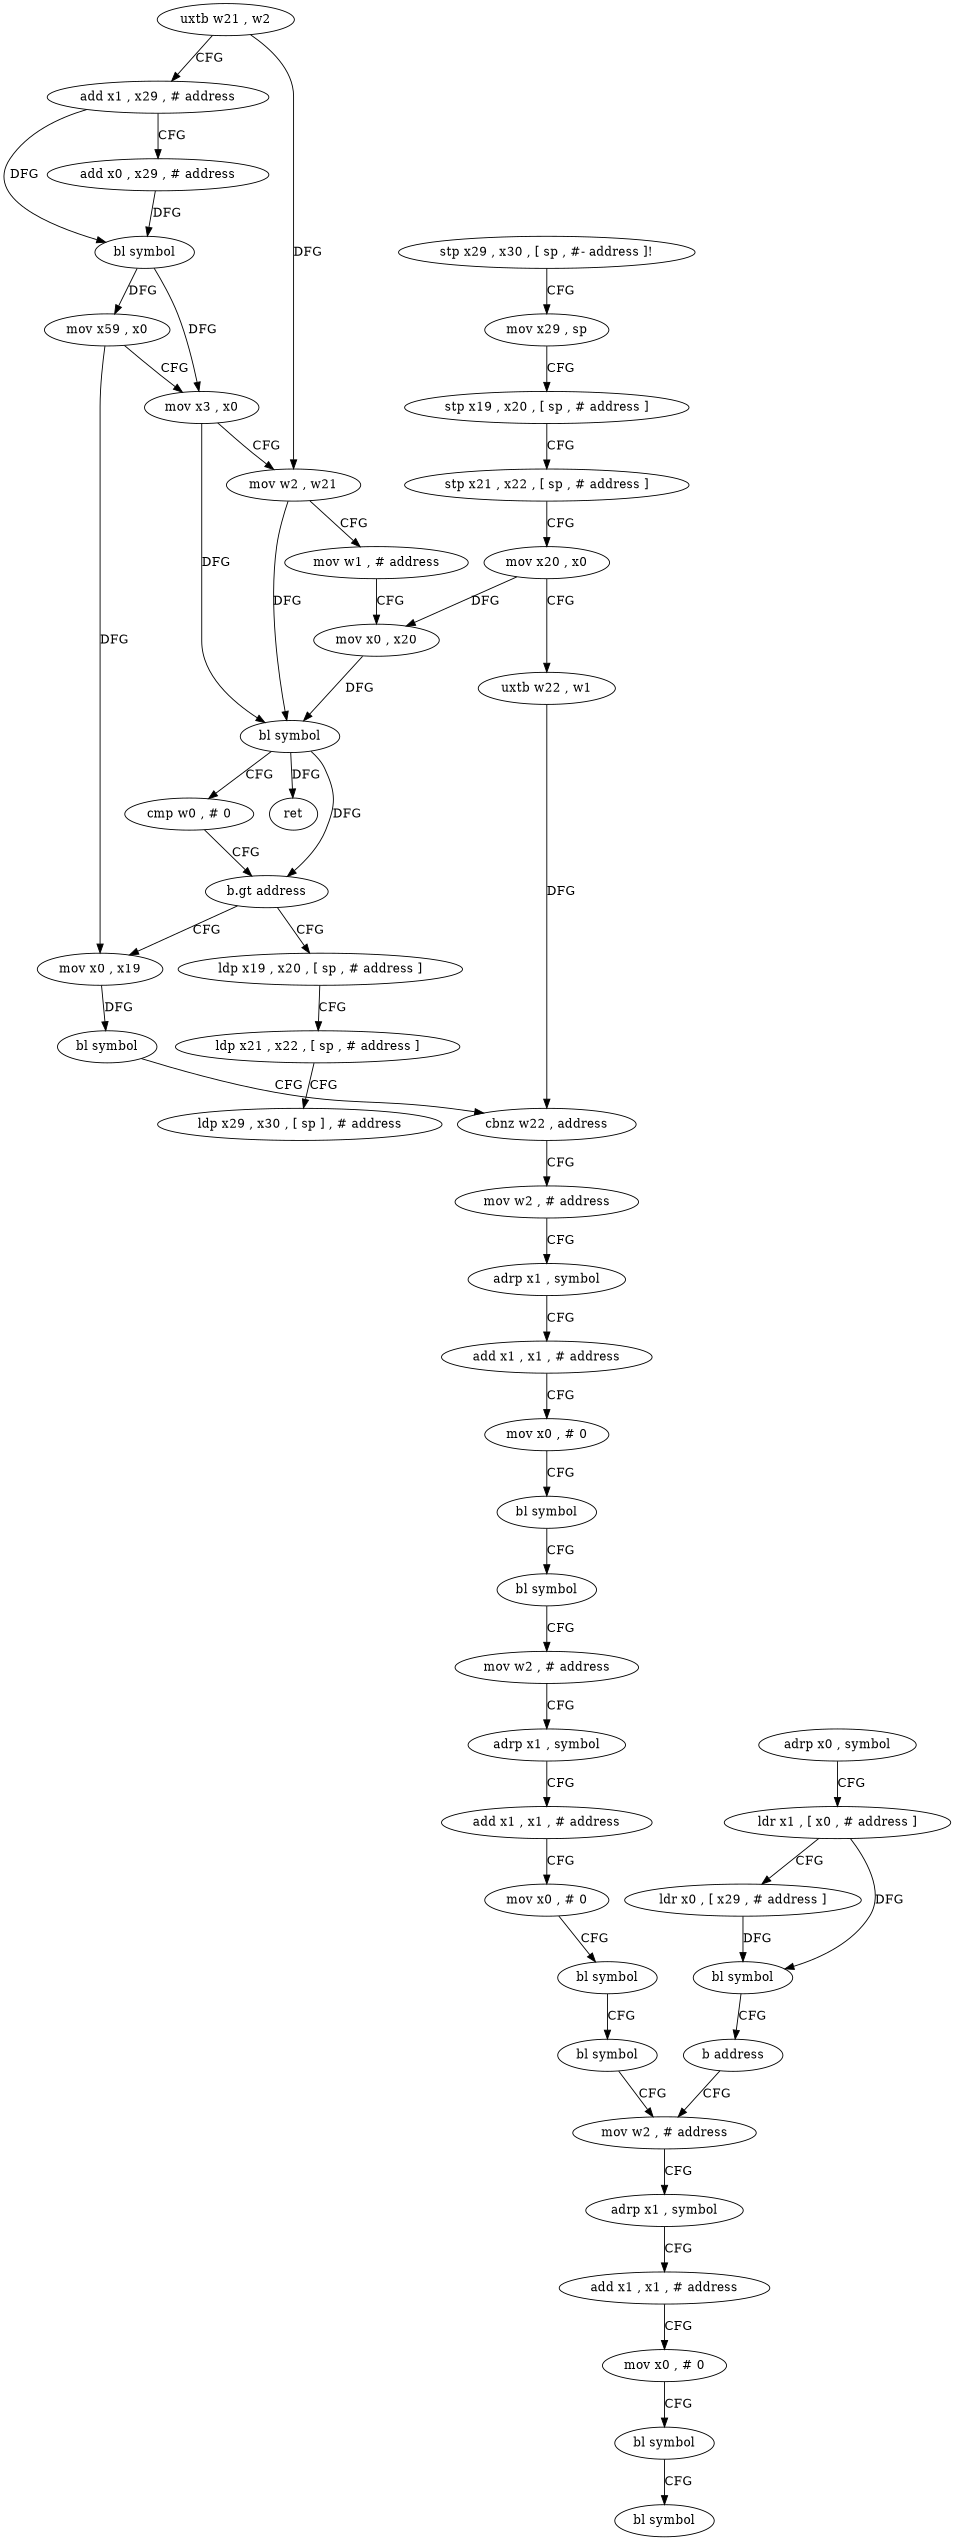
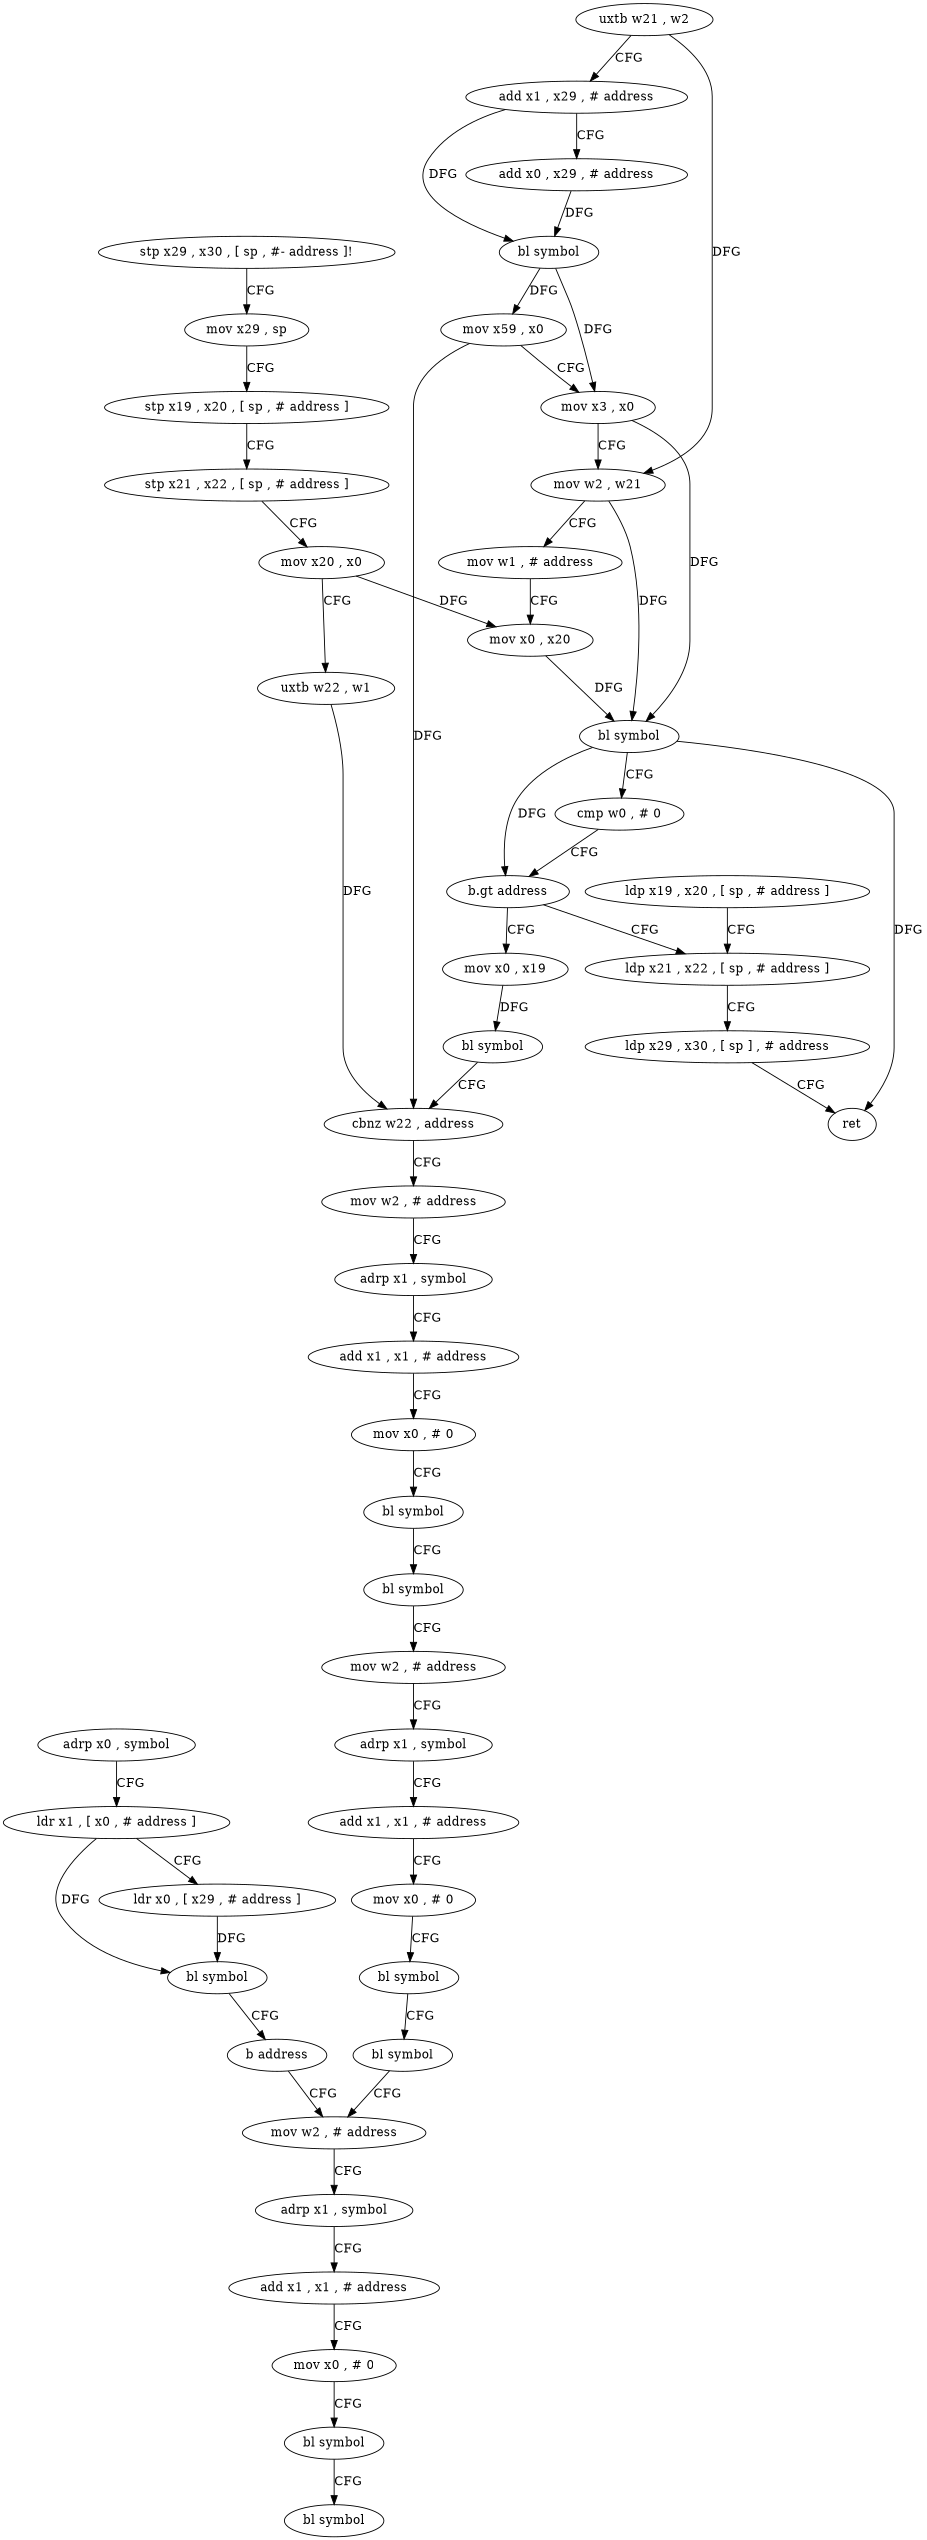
(100, 645) -> (414, 708)
(291, 927) -> (610, 928)
none -> (789, 1085)
